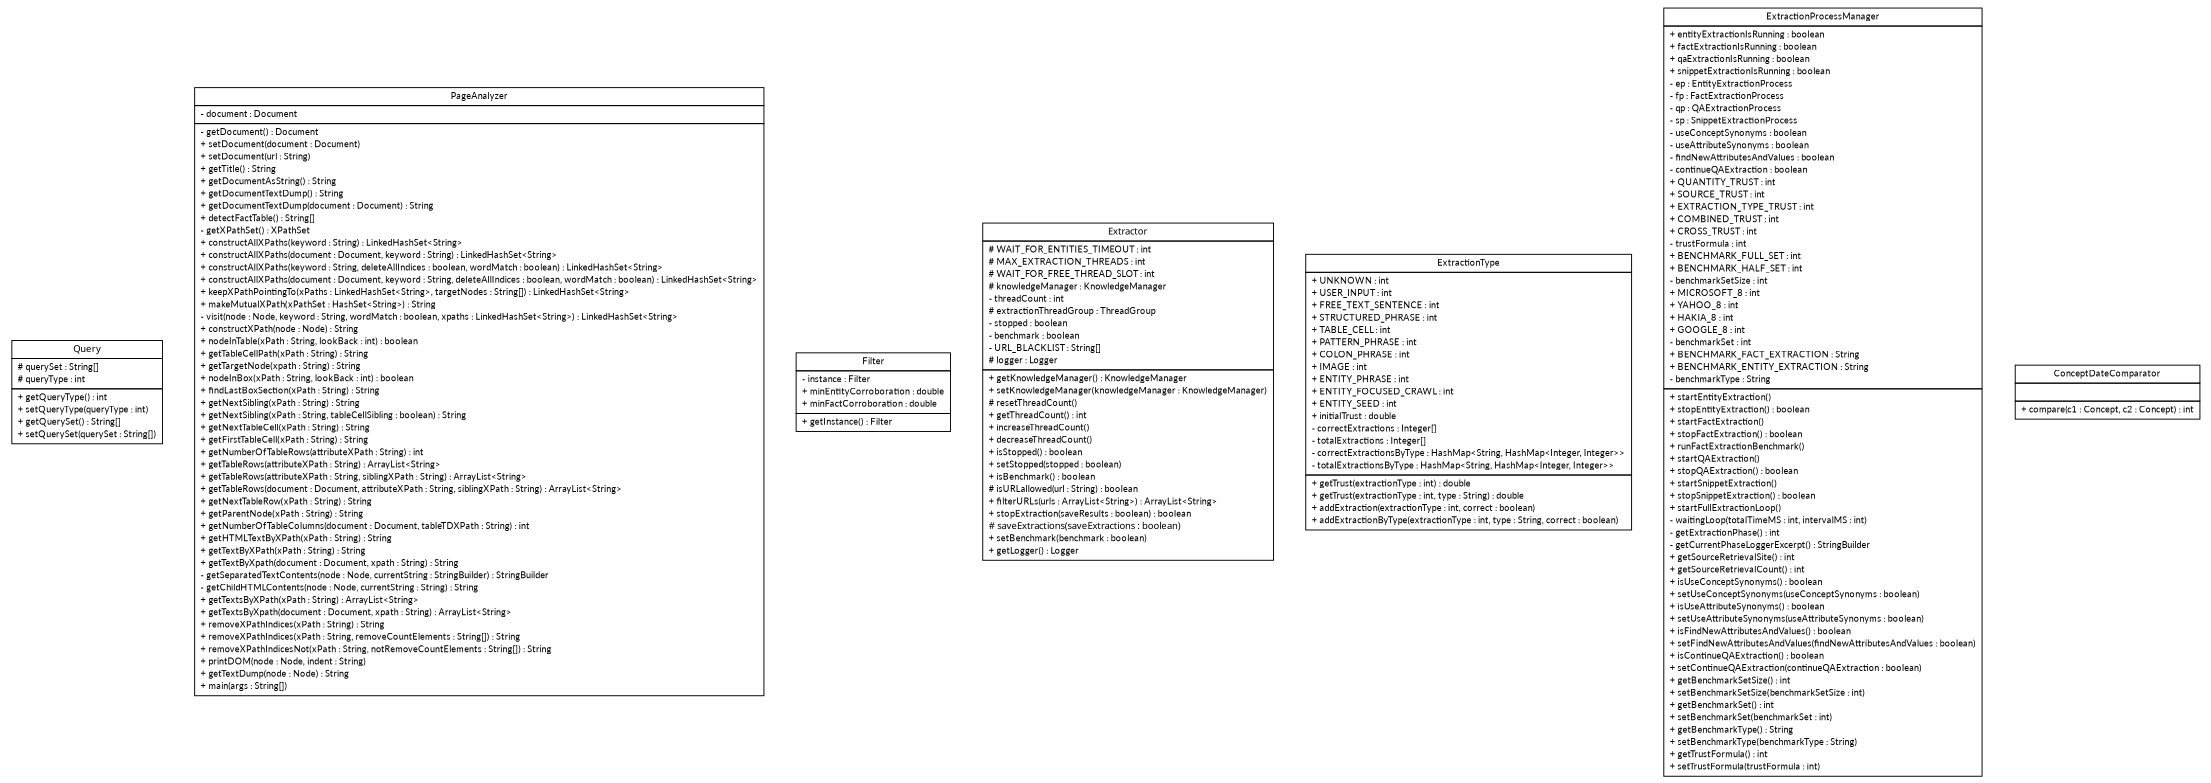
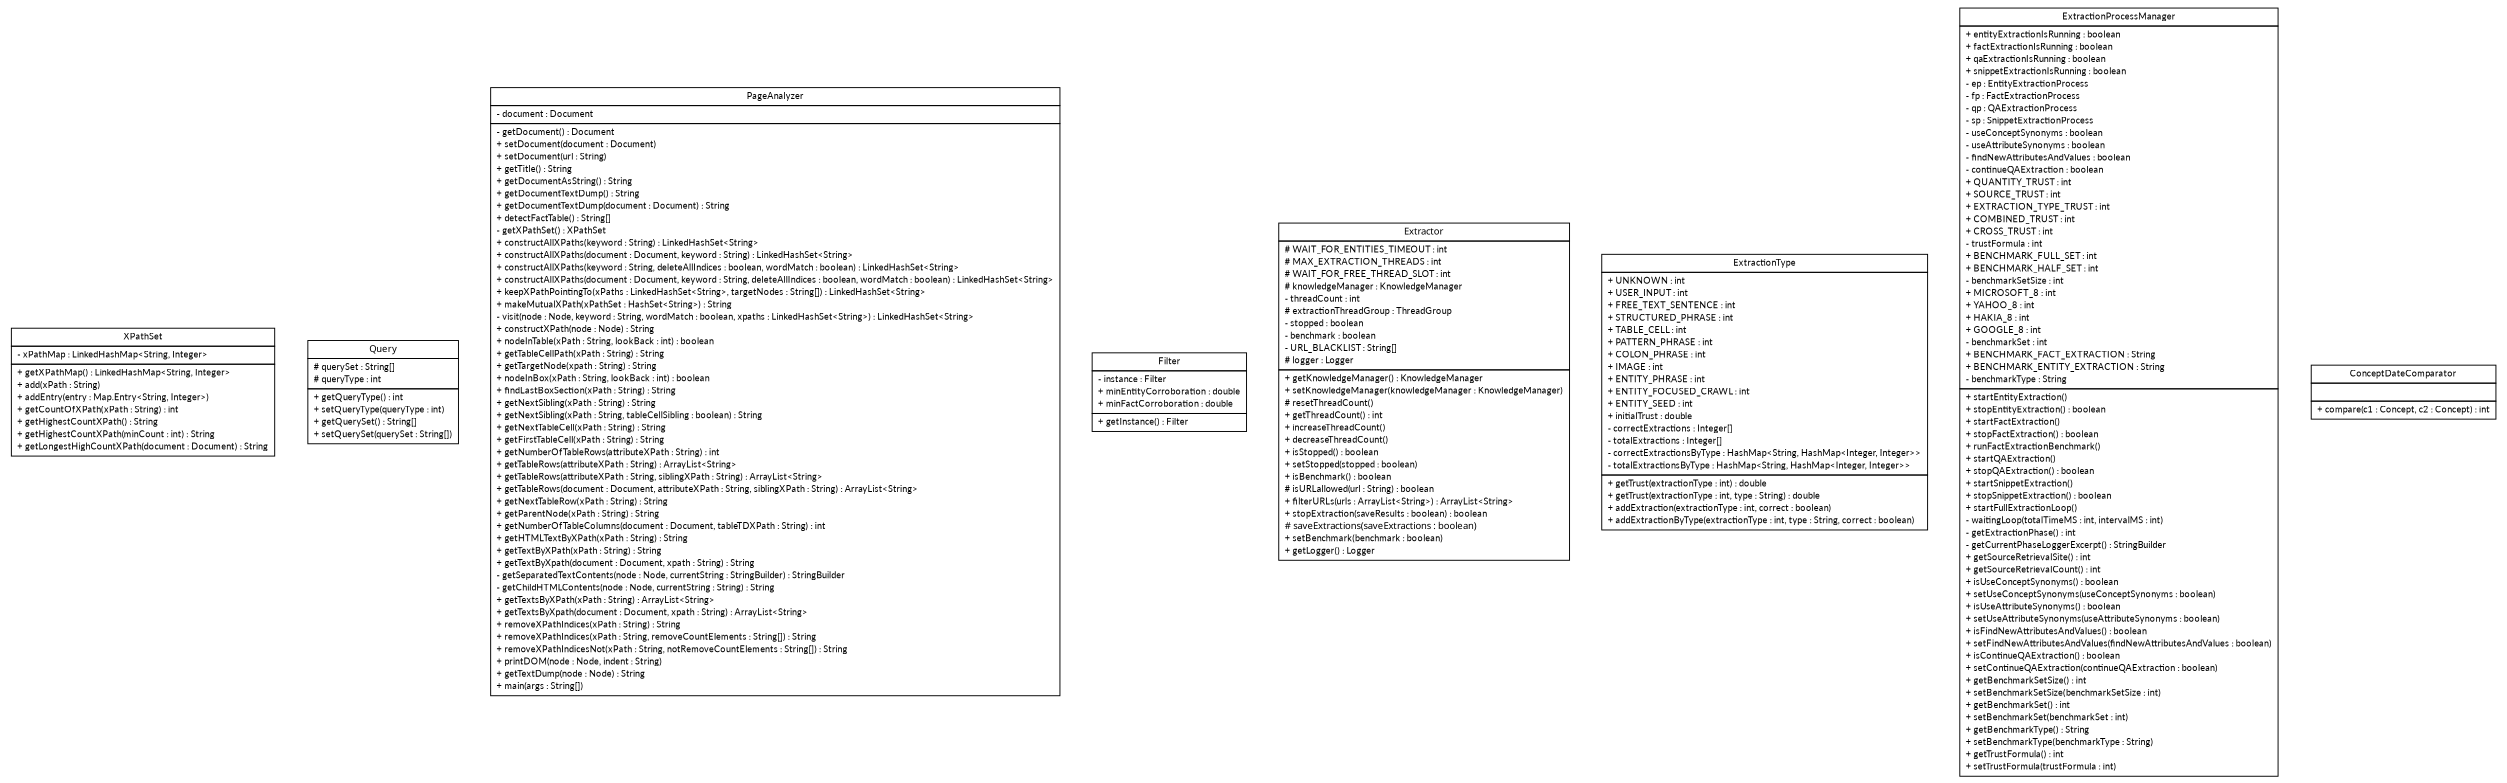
none -> (143, 392)
